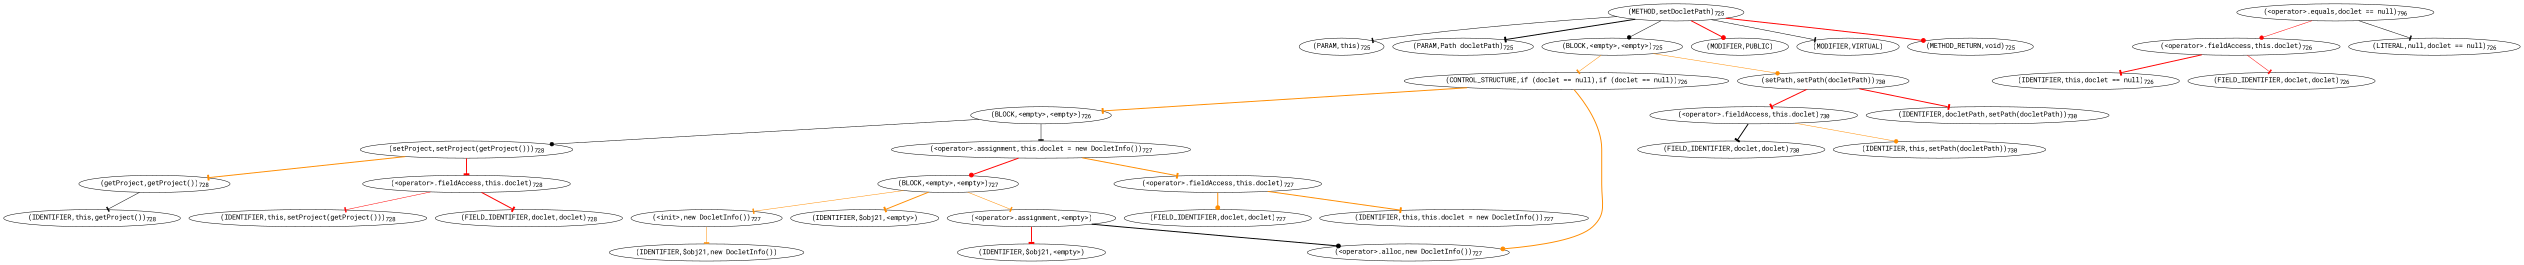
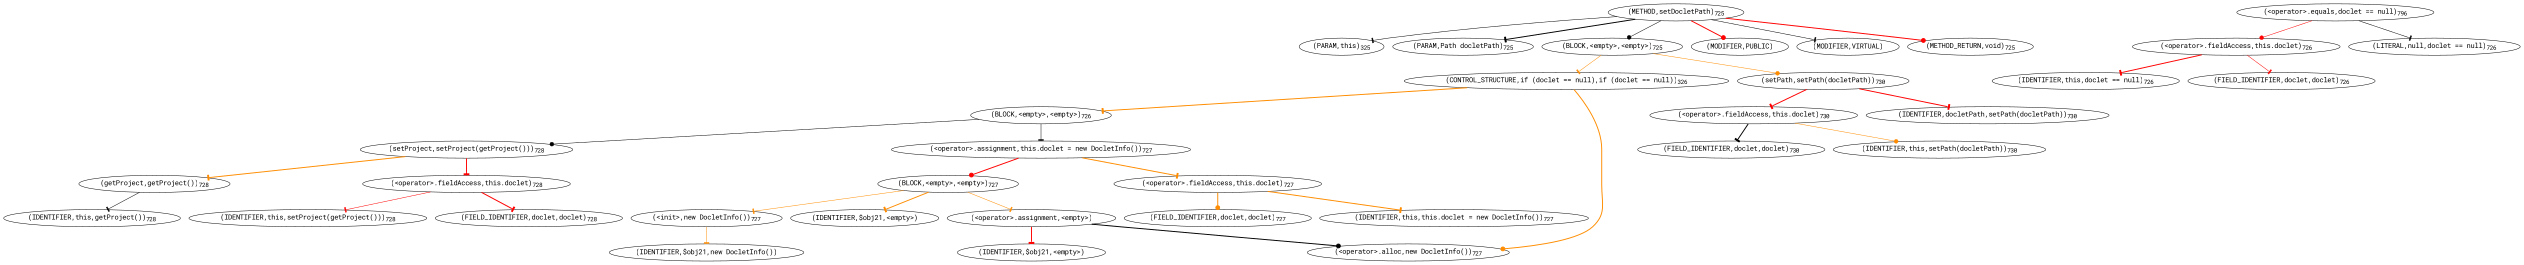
(1365, 46) -> (1365, 46)
(1682, 80) -> (1682, 80)
